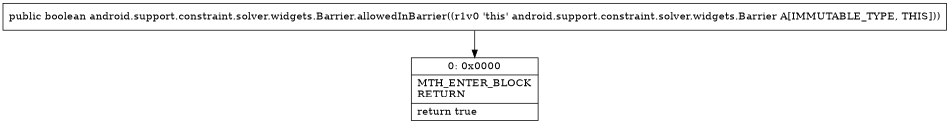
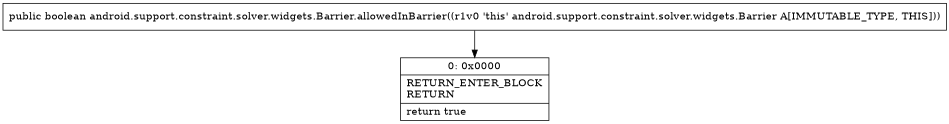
(475, 83) -> (475, 83)
